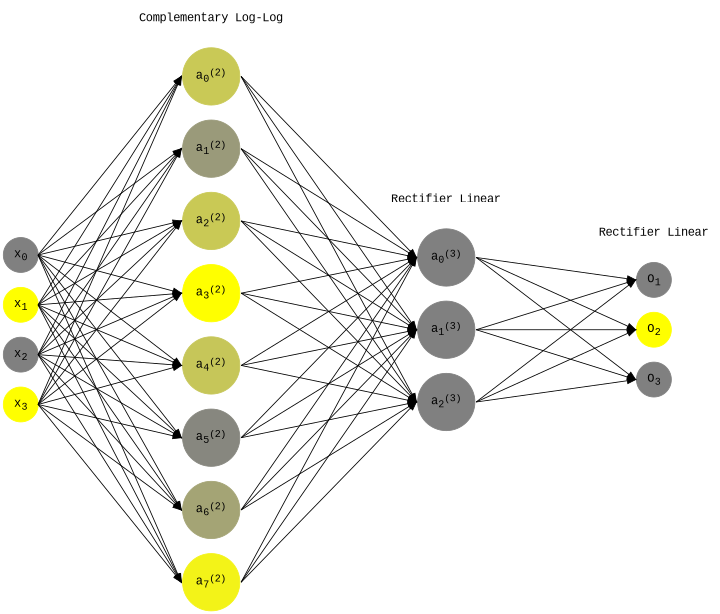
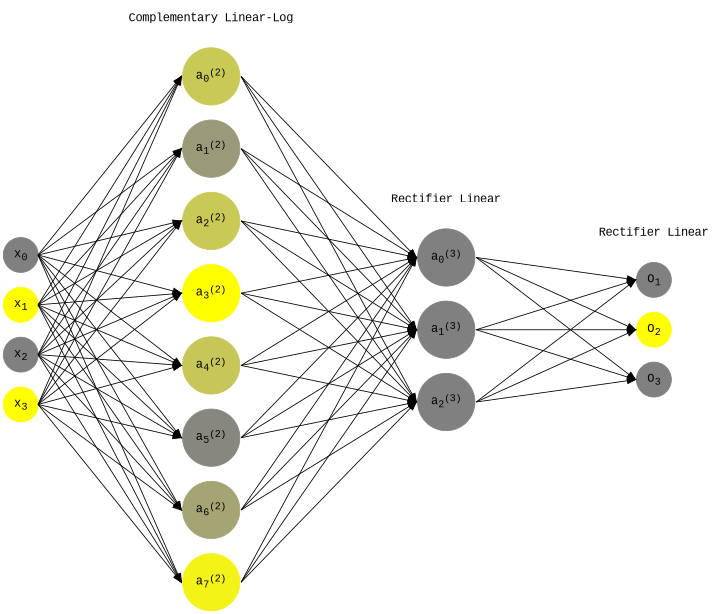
(211, 18) -> (211, 18)
